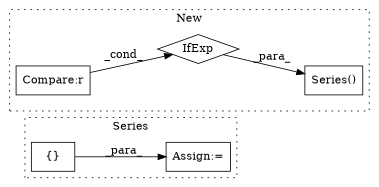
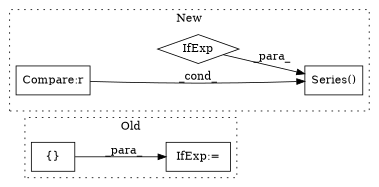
(127, 64) -> (193, 83)
(131, 127) -> (131, 127)
(198, 157) -> (198, 157)
